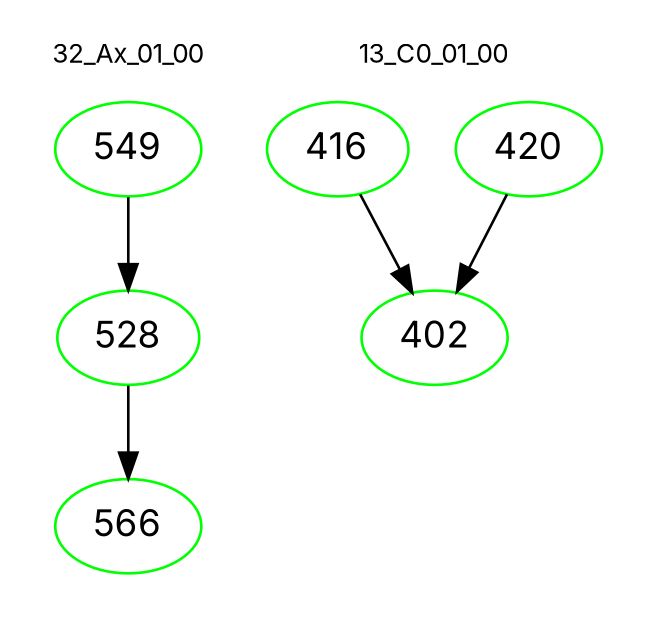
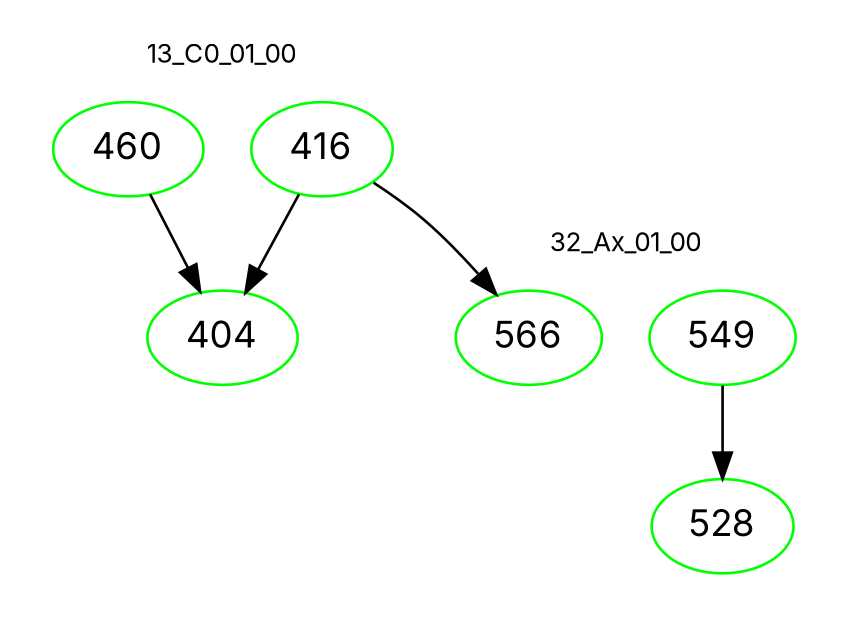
(529, 149) -> (128, 149)
(435, 338) -> (223, 338)
(128, 419) -> (452, 246)
